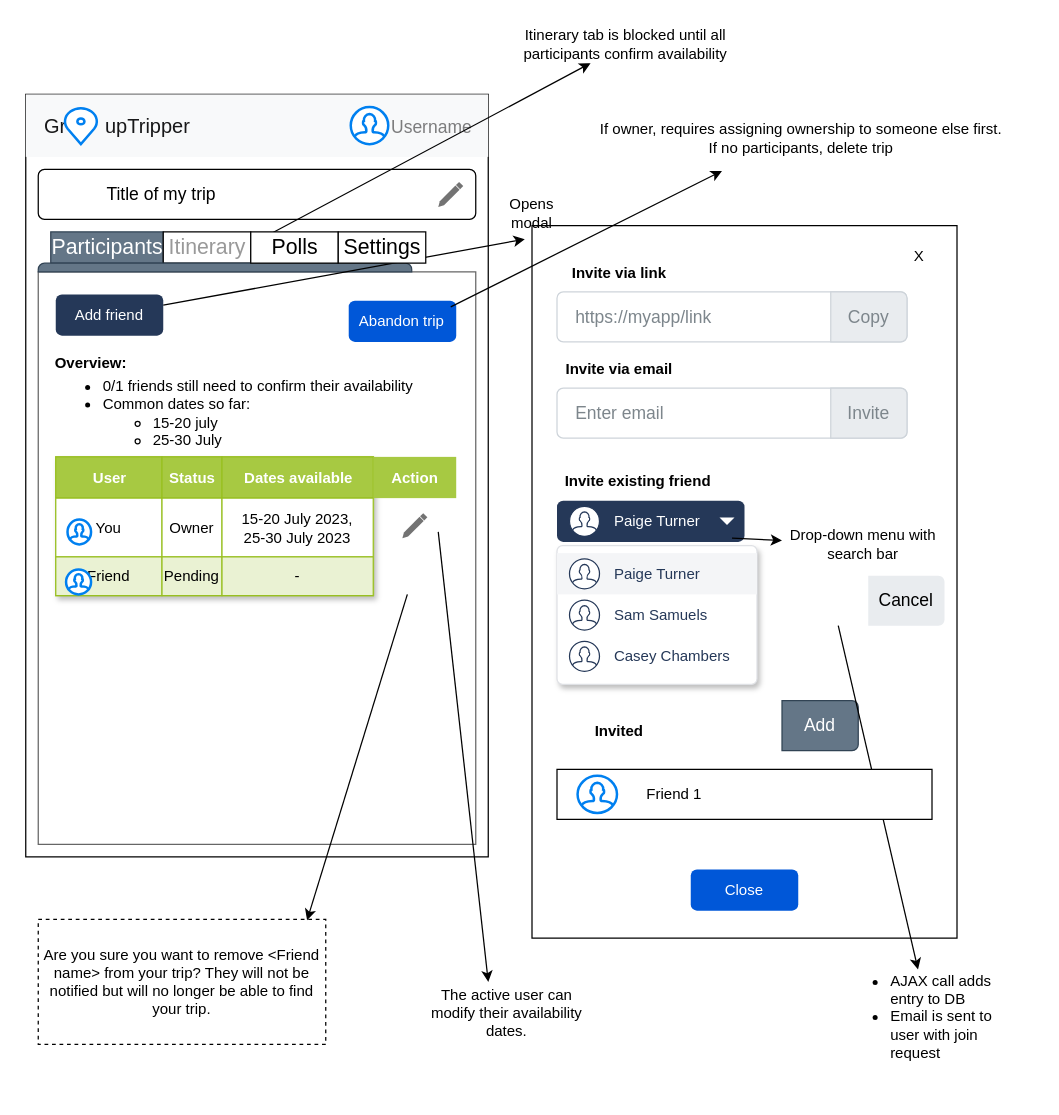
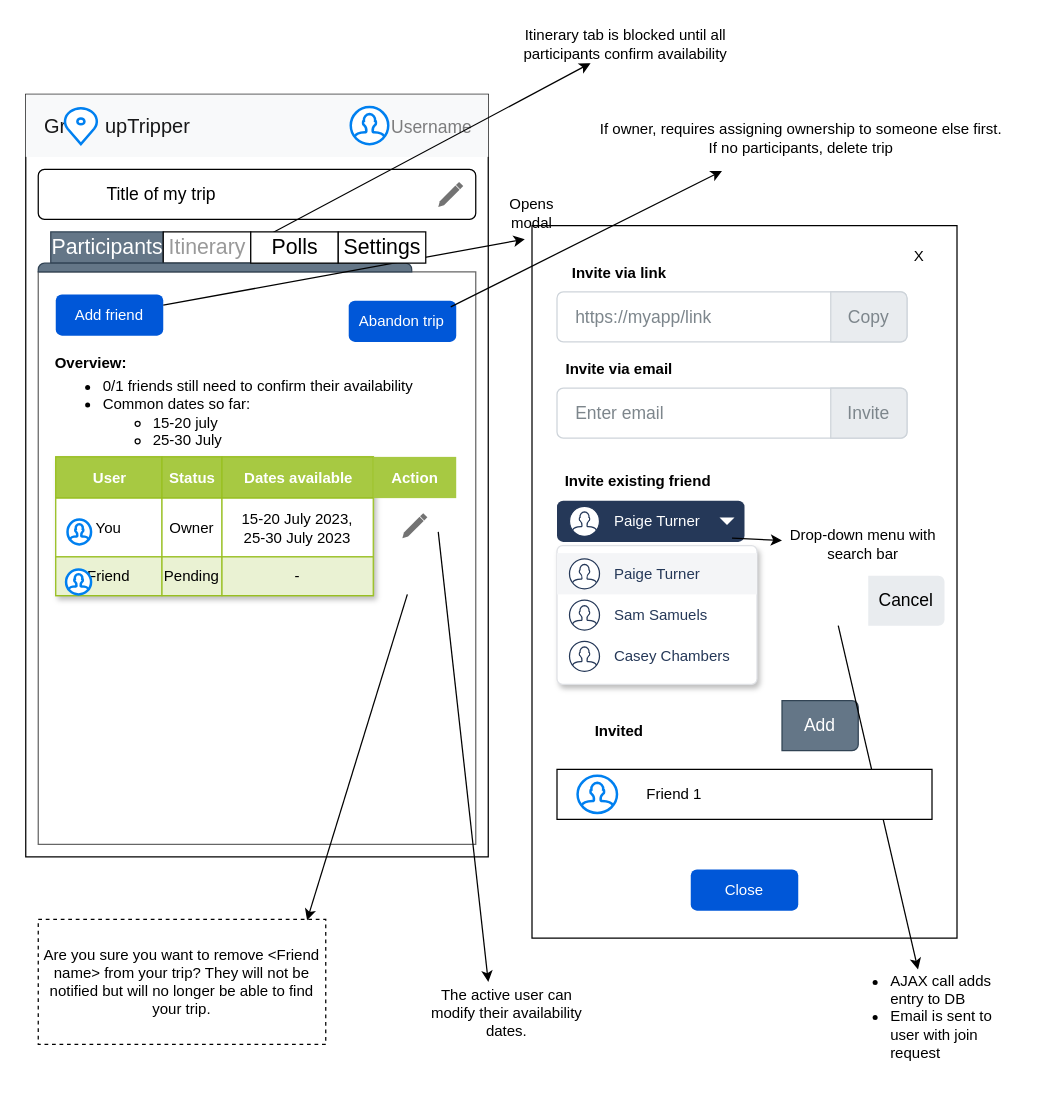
(109, 315) -> (109, 315)
